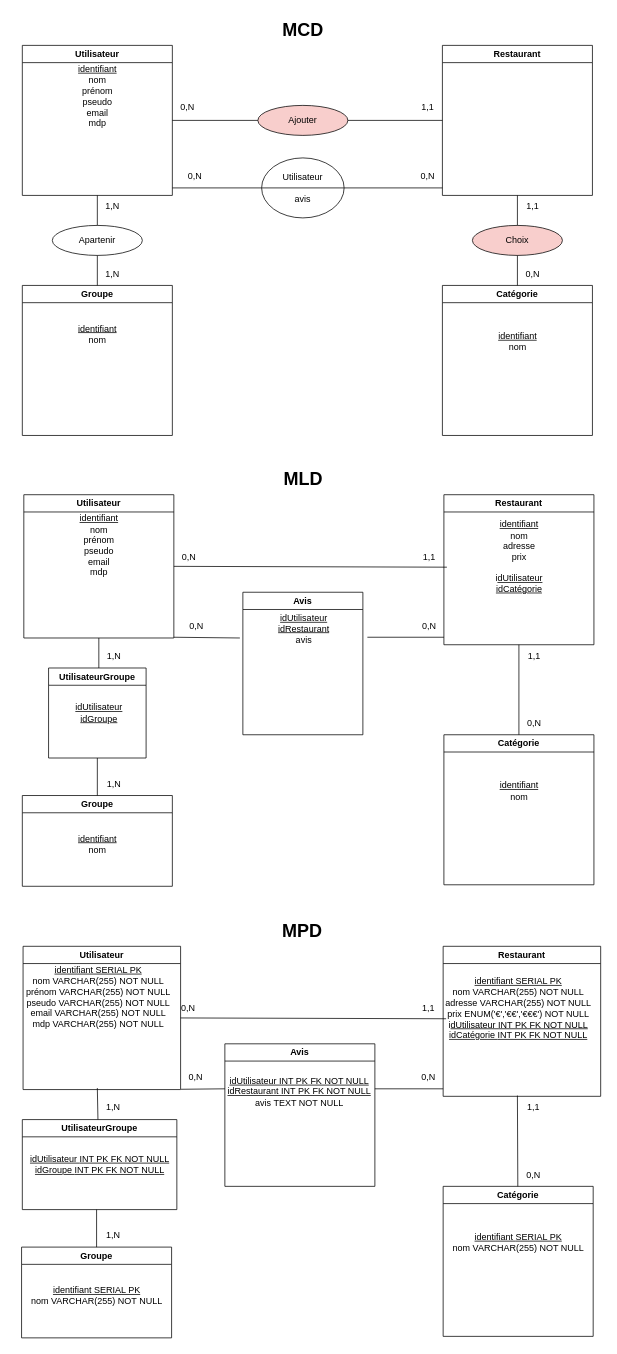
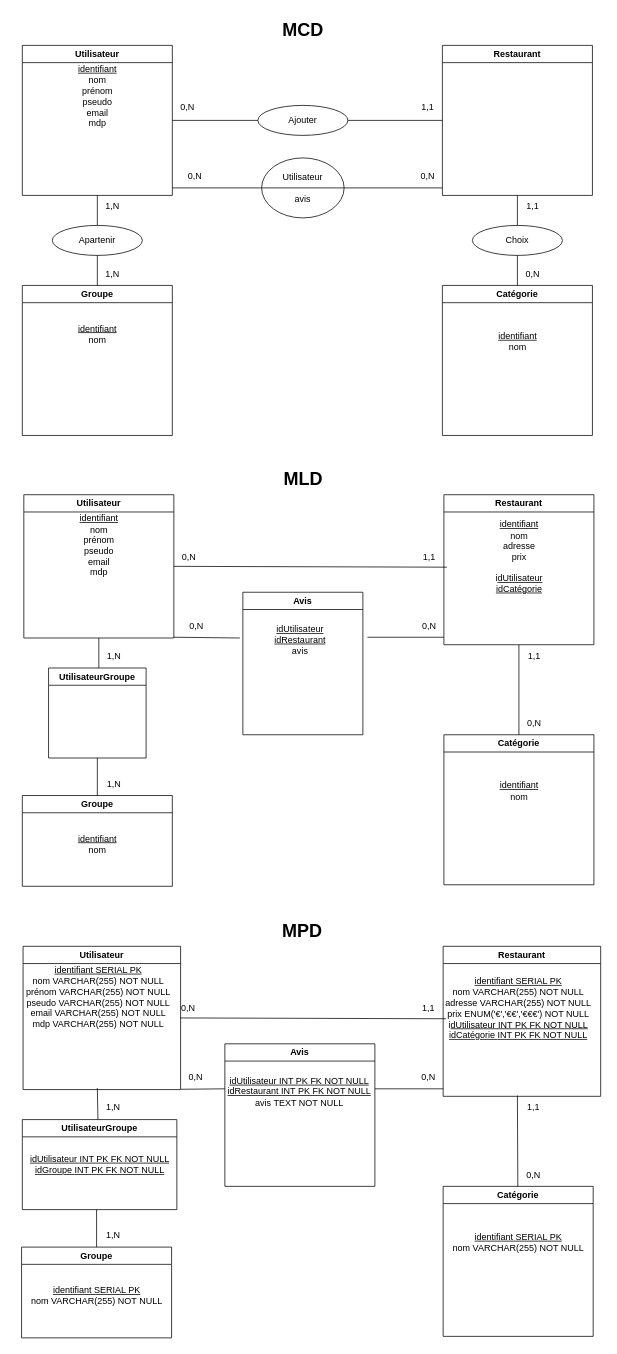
(303, 120) -> (303, 120)
(517, 240) -> (517, 240)
(303, 629) -> (300, 640)
(99, 713) -> none
